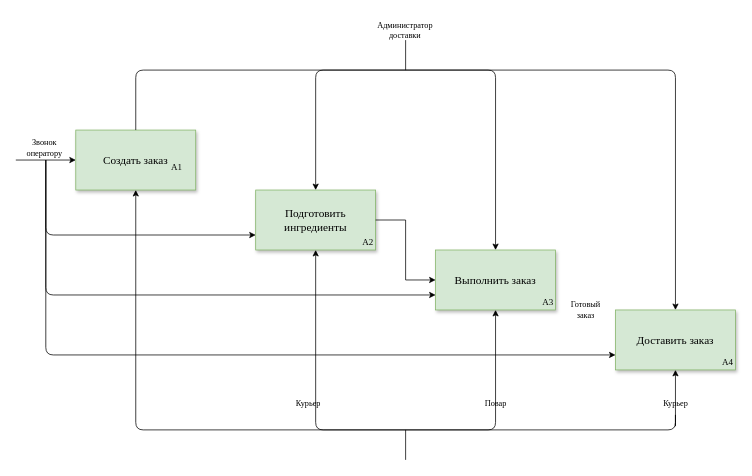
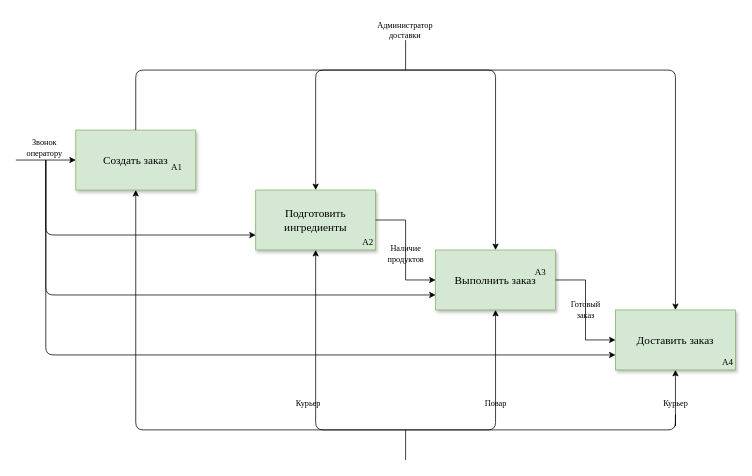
none -> (405, 254)
(548, 303) -> (540, 273)
none -> (585, 310)
